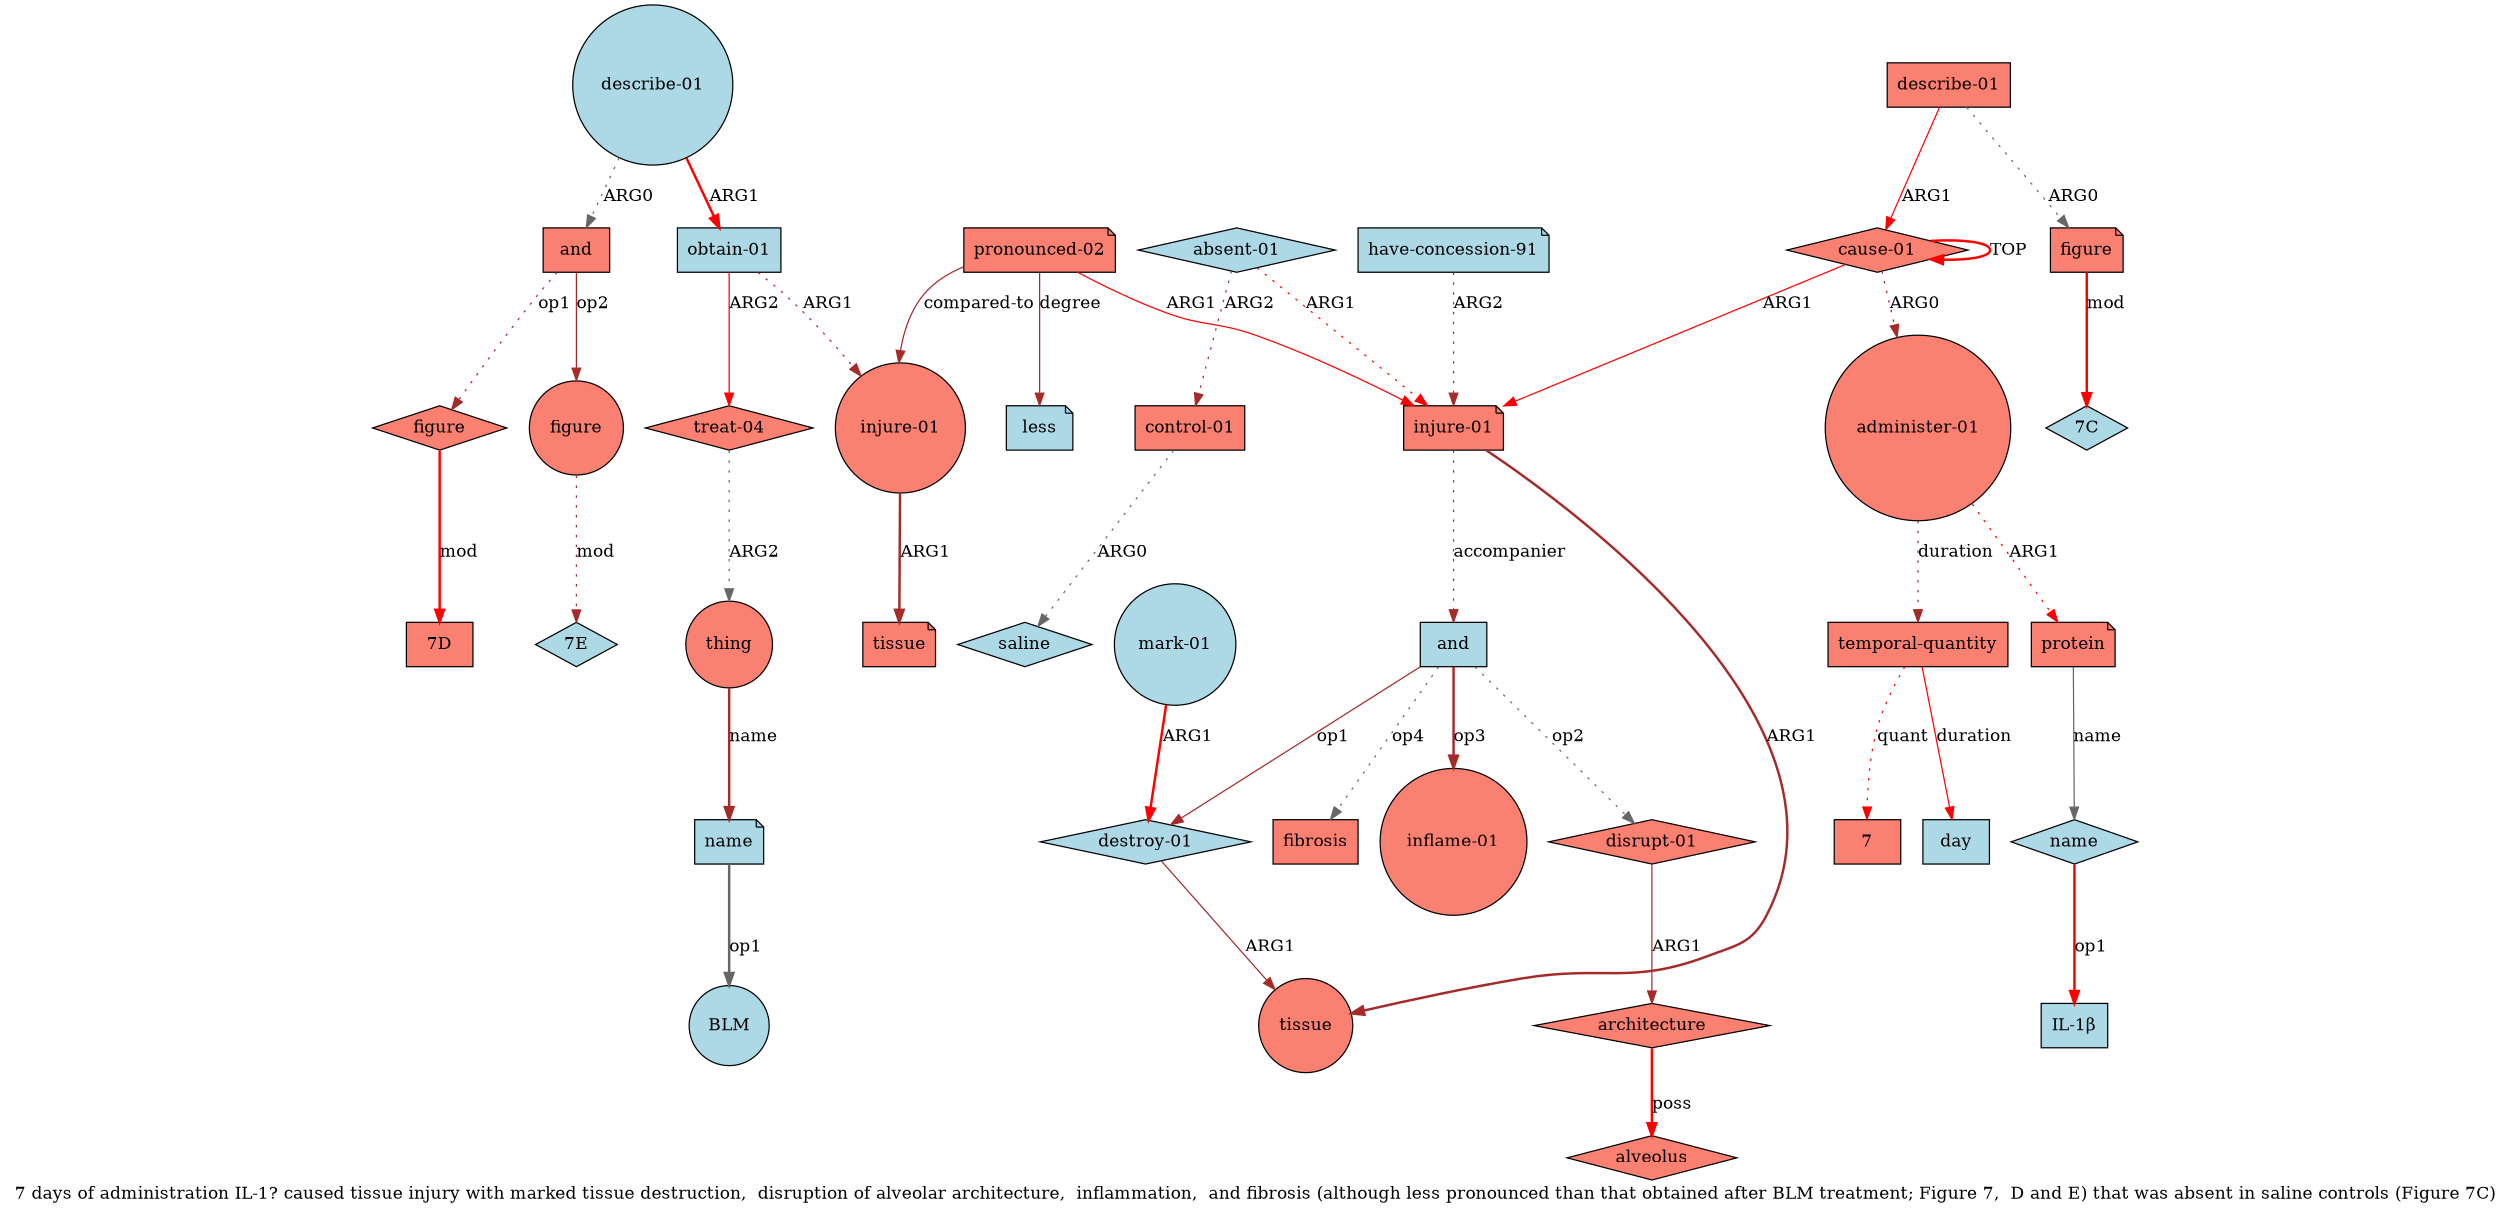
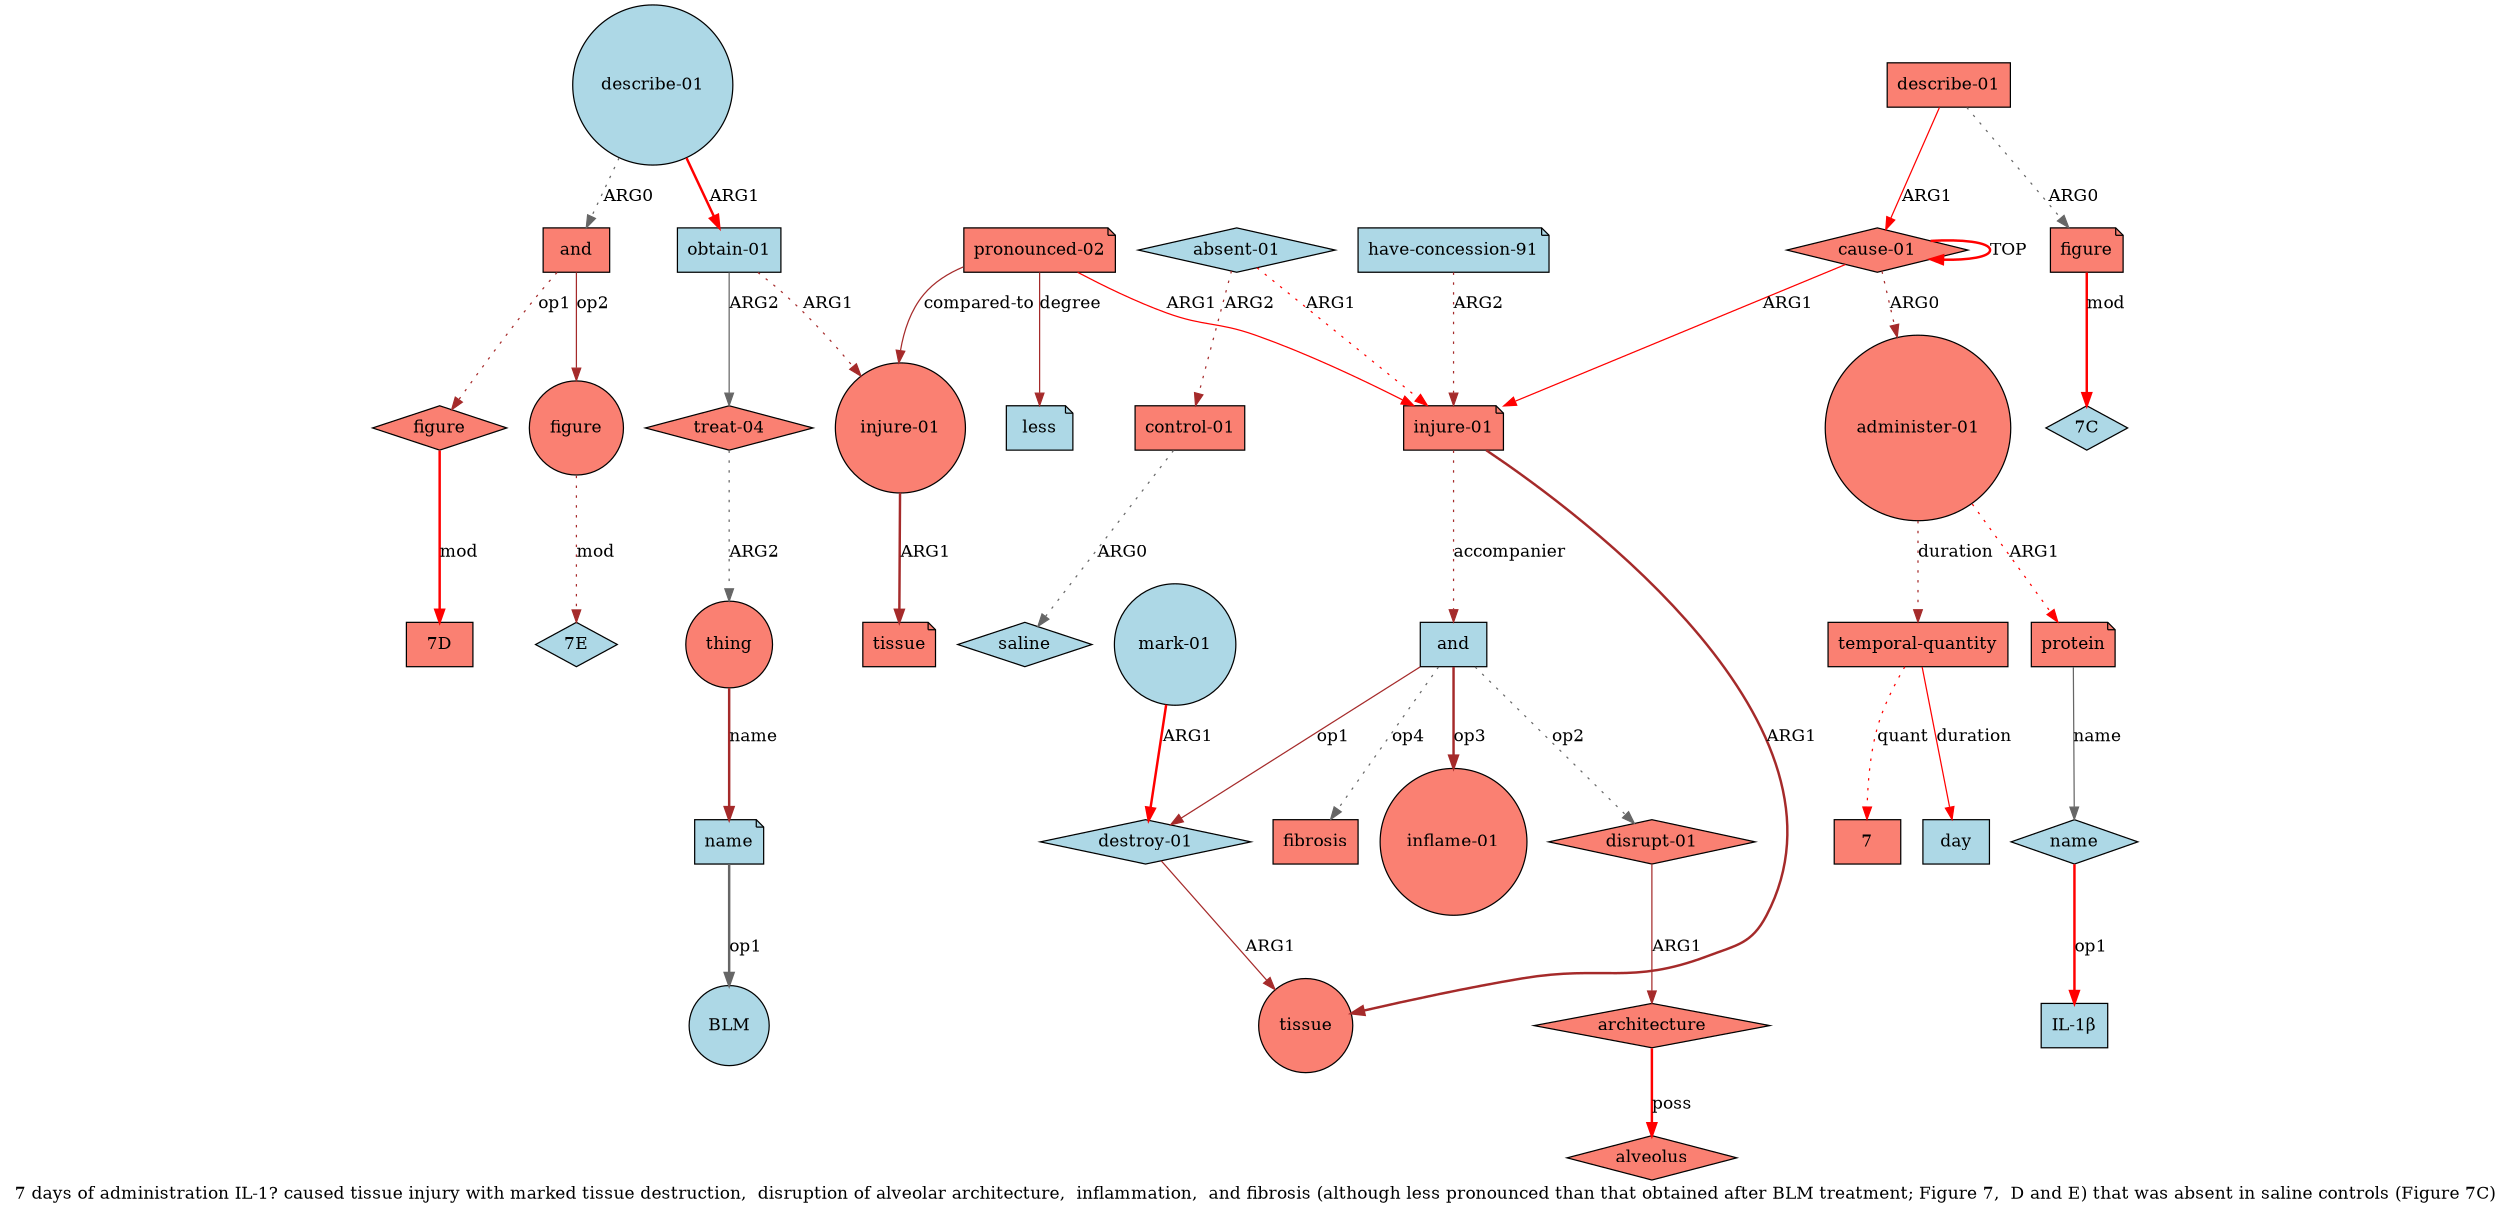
(729, 333) -> (729, 333)
